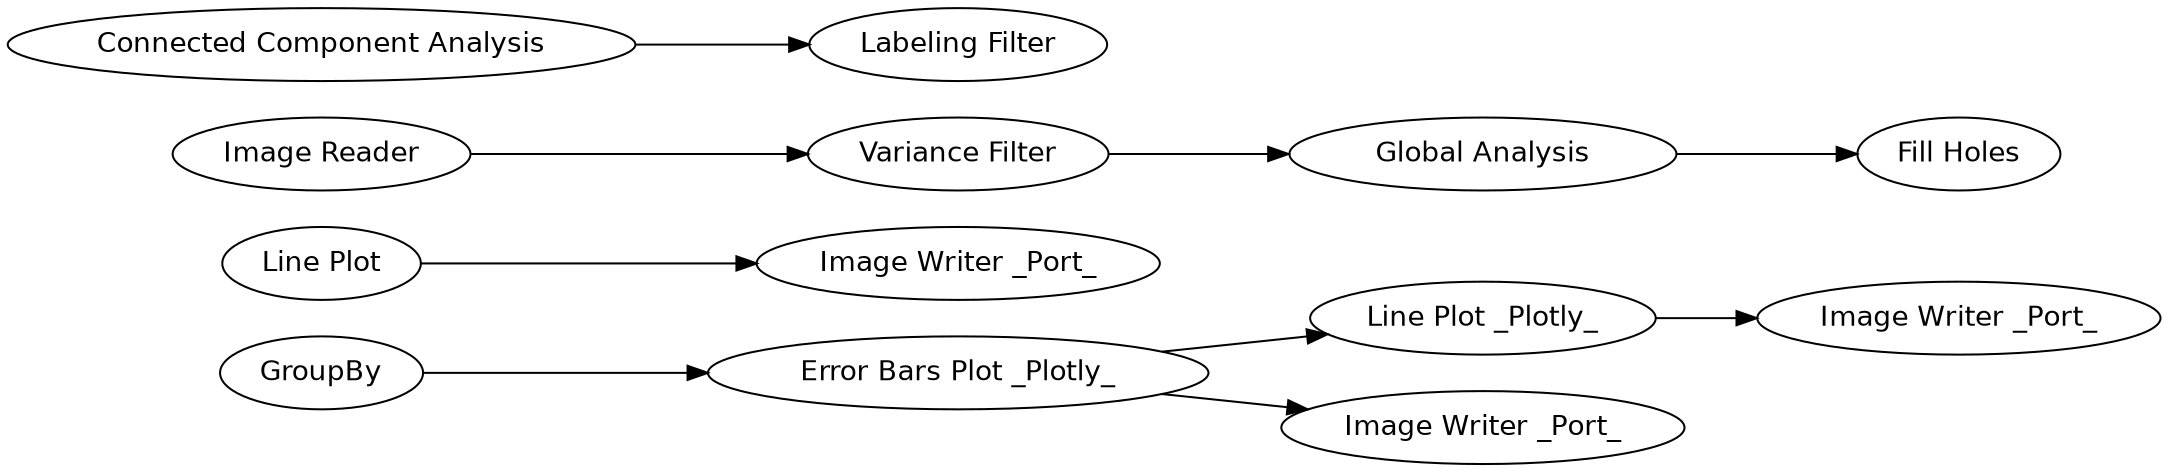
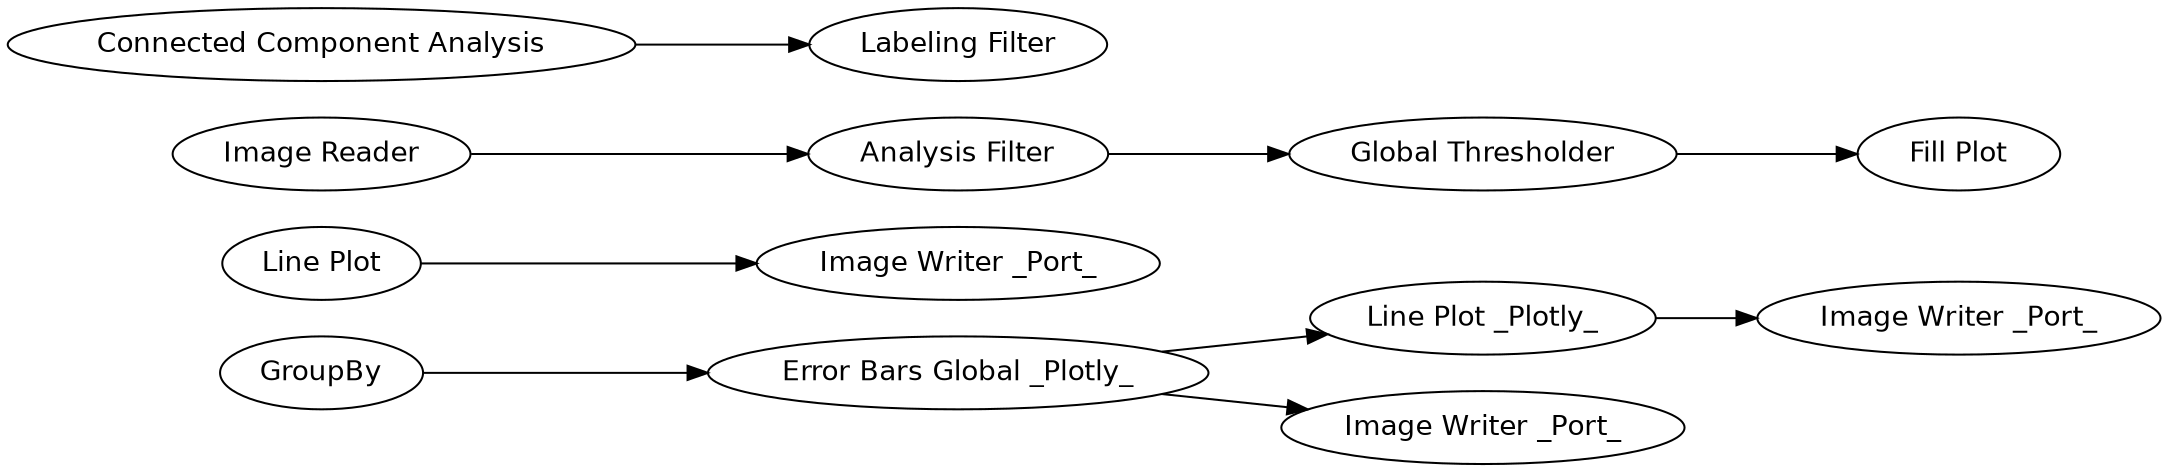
(958, 154) -> (958, 154)
(1483, 154) -> (1483, 154)
(1959, 154) -> (1959, 154)
(958, 373) -> (958, 373)
